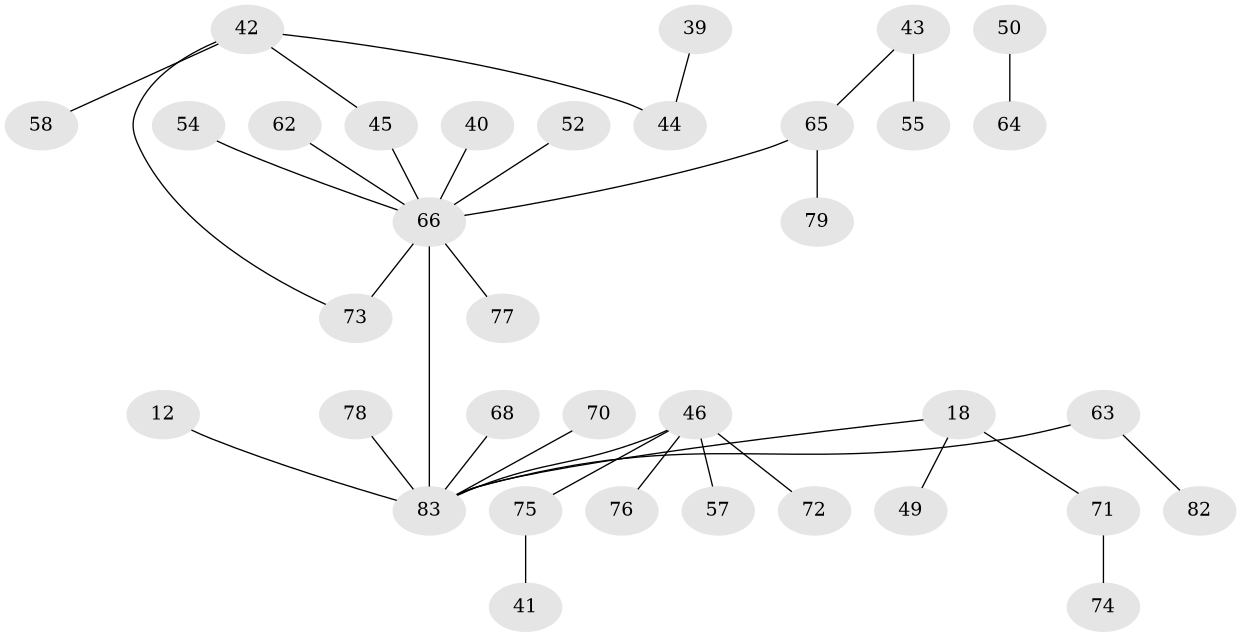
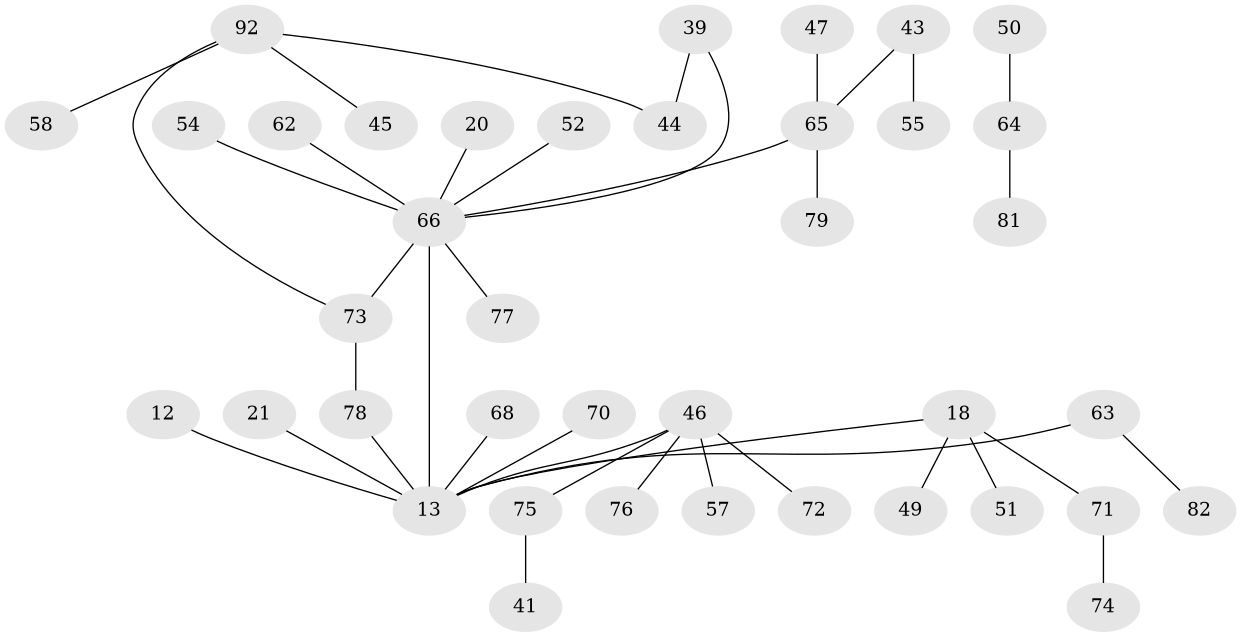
(247, 29) -> (247, 29)
none -> (817, 29)
(477, 126) -> (477, 126)
(405, 174) -> (713, 154)
none -> (1010, 222)
none -> (356, 367)
none -> (259, 415)
(429, 511) -> (429, 511)
none -> (1007, 511)
